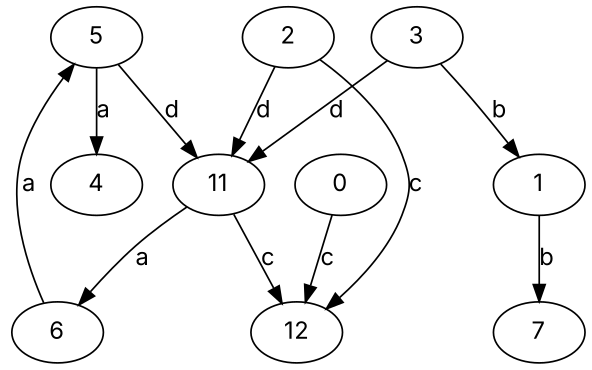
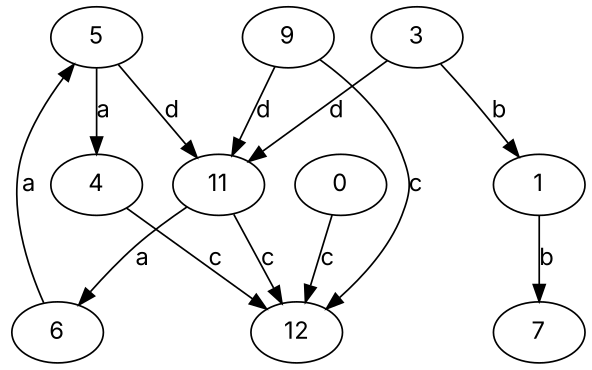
(288, 37) -> (288, 37)
none -> (190, 254)
